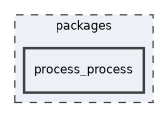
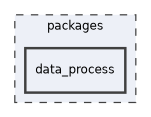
(84, 70) -> (75, 70)
